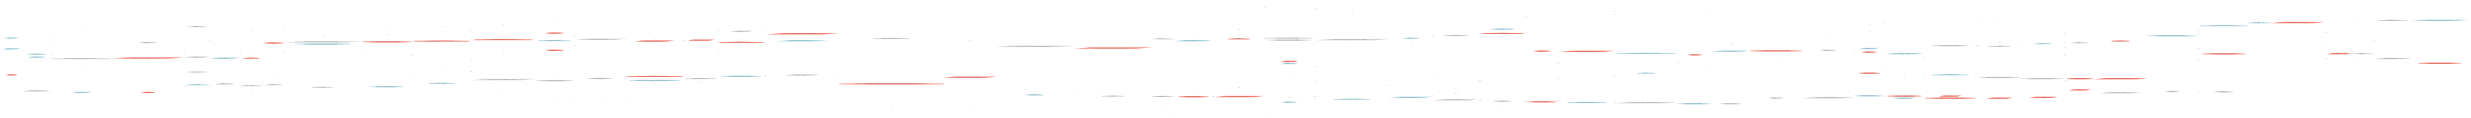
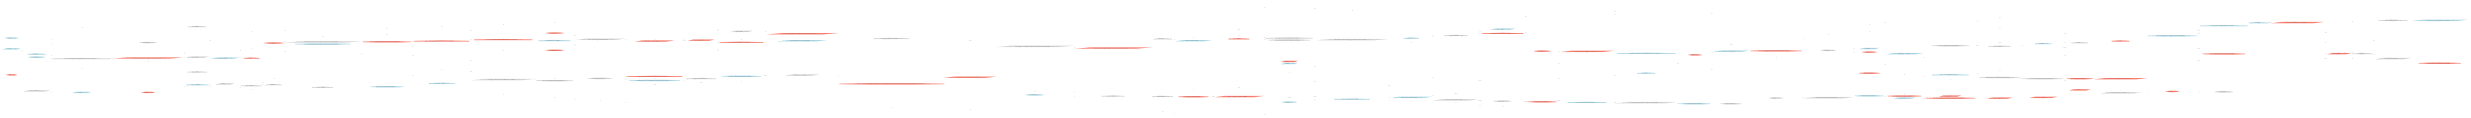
(2172, 91) -> (2172, 91)
